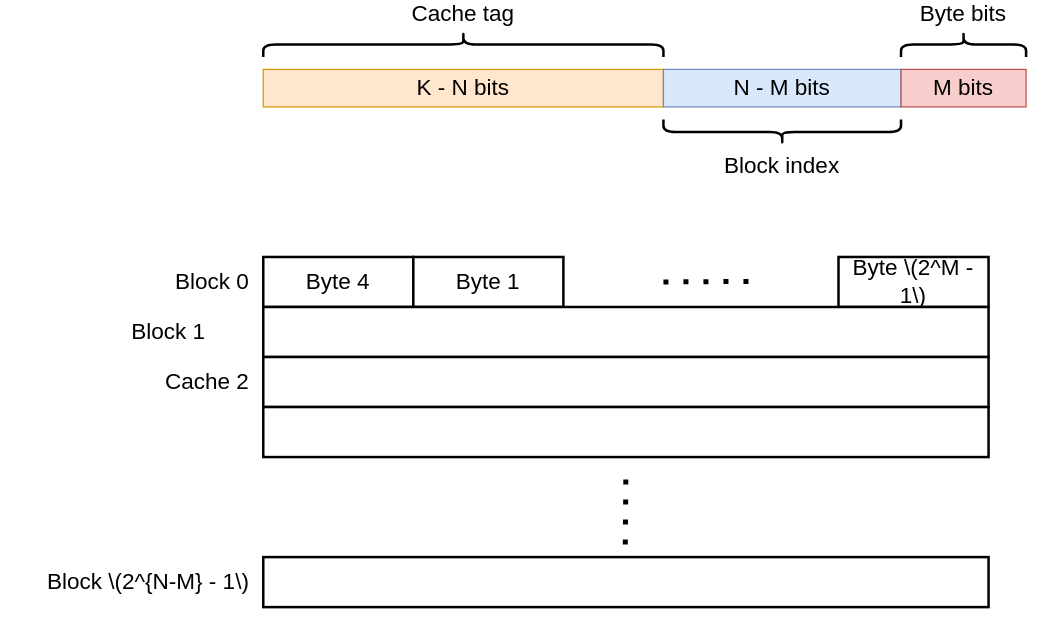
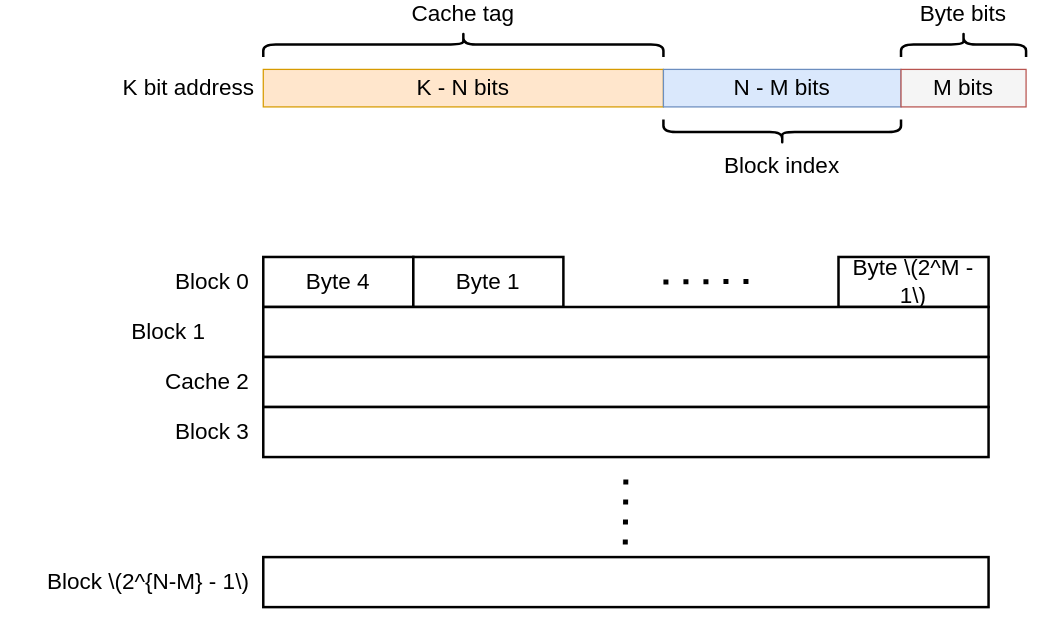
none -> (188, 88)
(963, 88) -> (963, 88)
none -> (207, 432)
